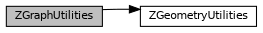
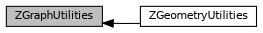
(116, 9) -> (127, 23)
